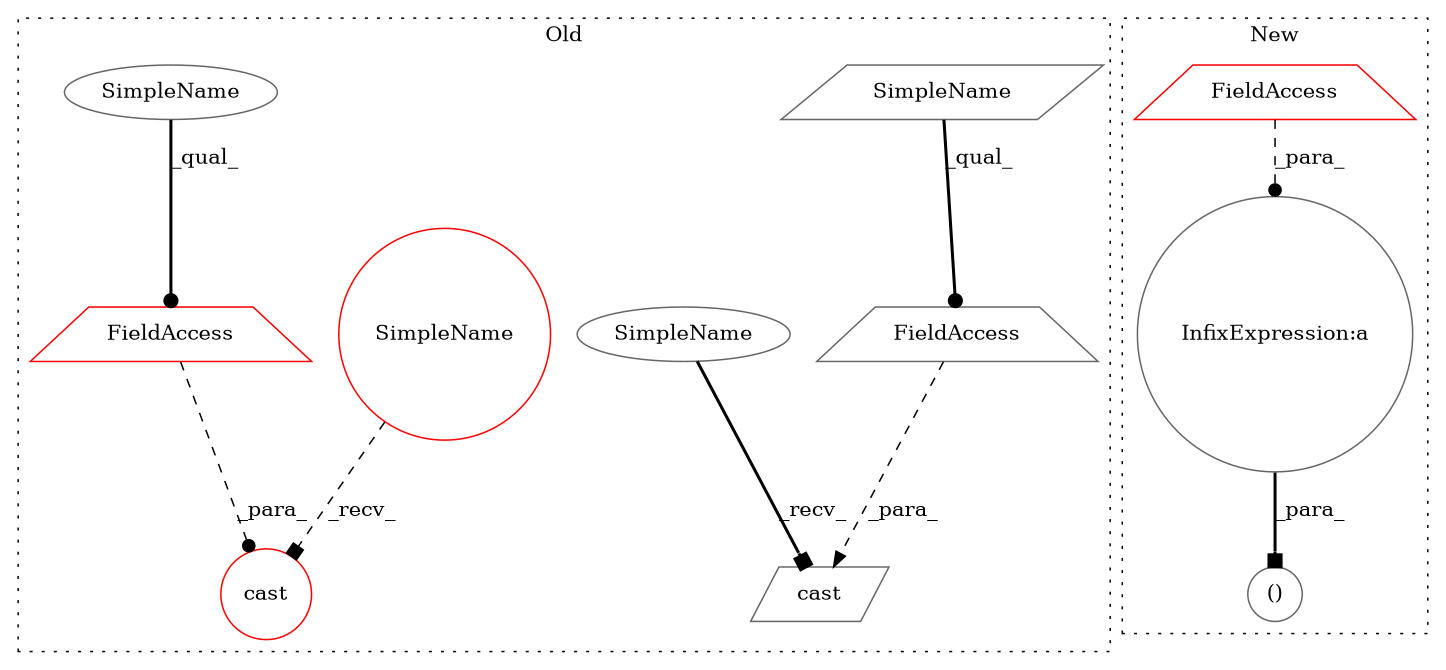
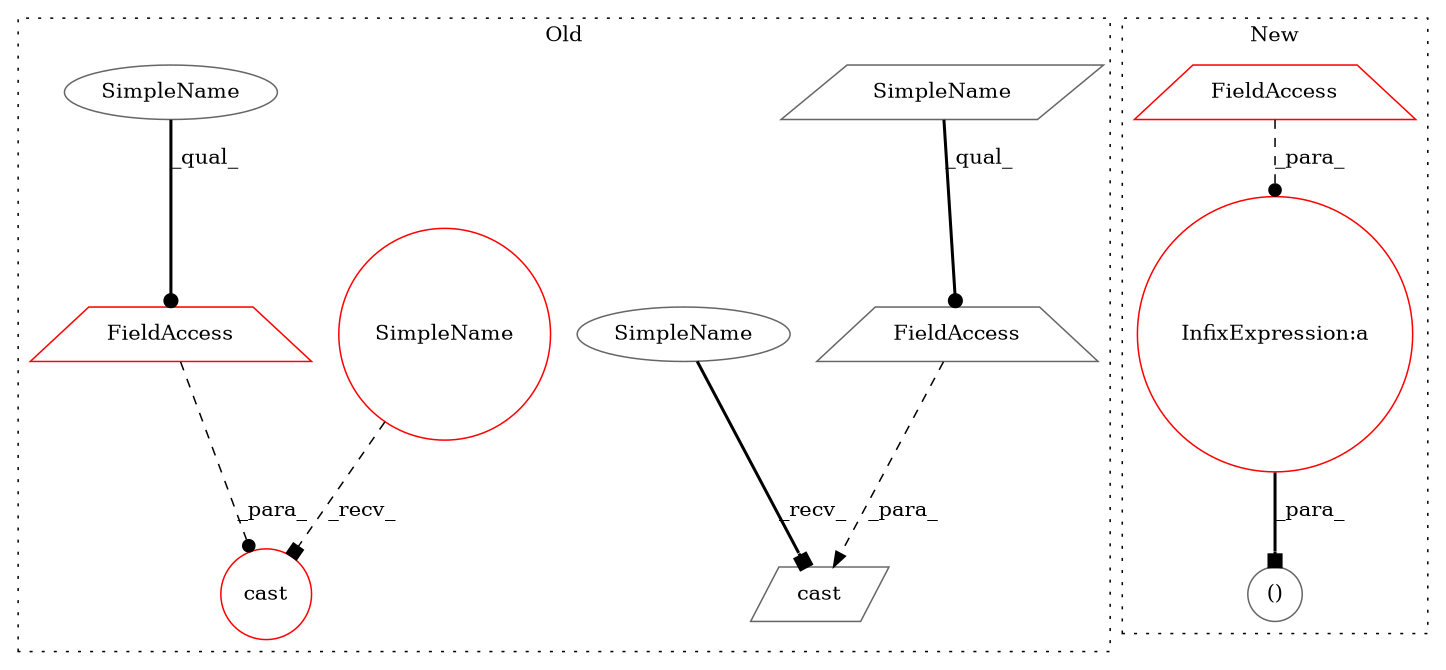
(1275, 334) -> (1275, 334)
